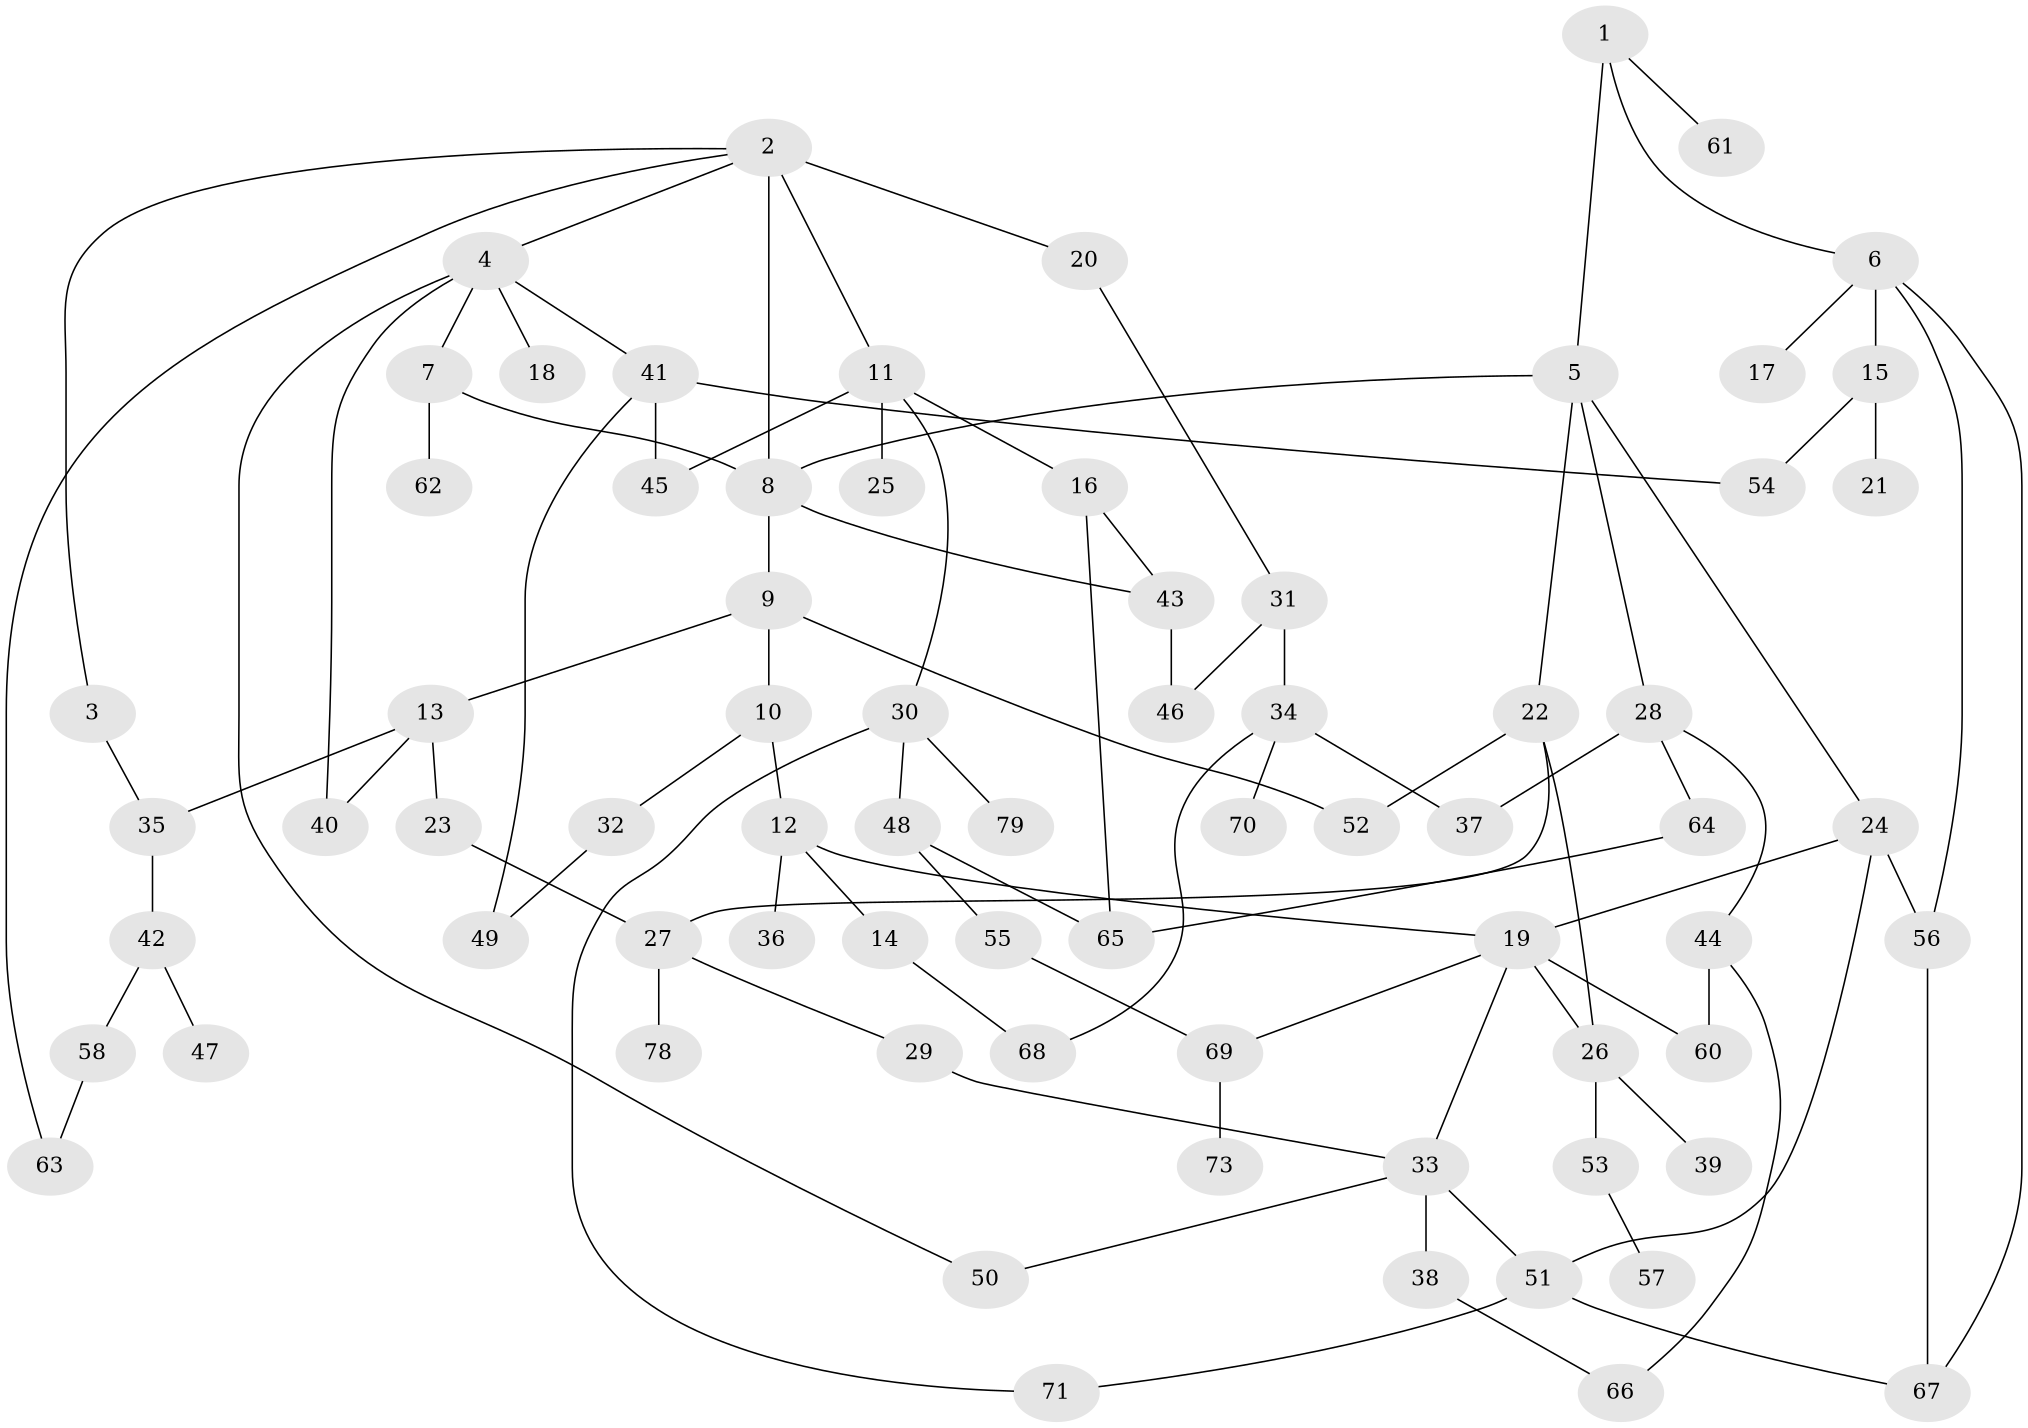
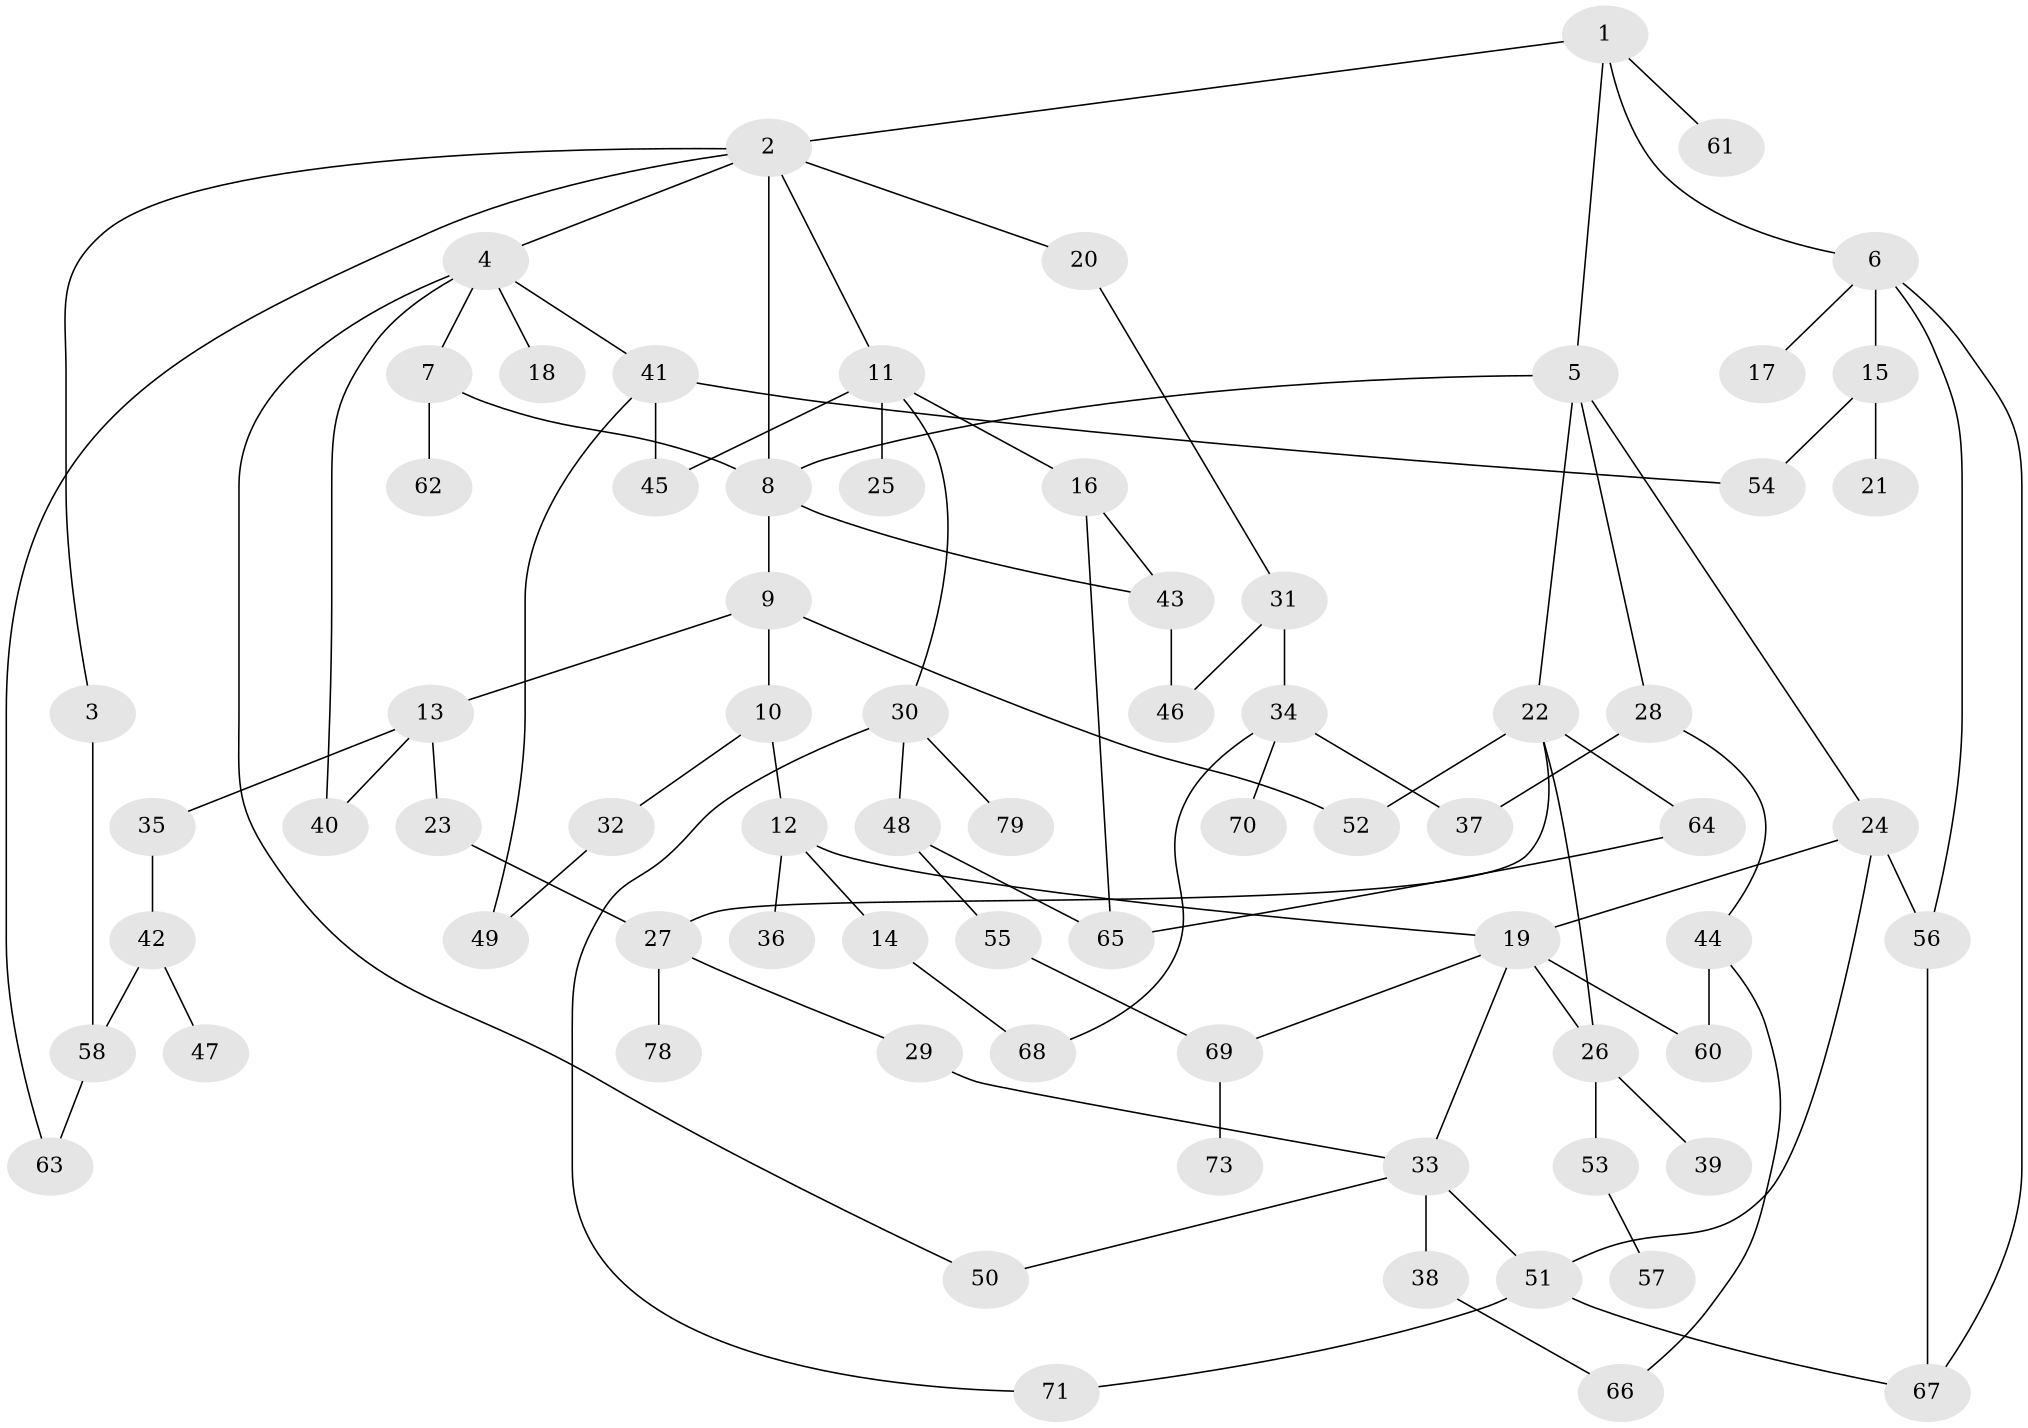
none -> (1187, 91)
(123, 770) -> (93, 884)
(1676, 770) -> (1619, 770)
